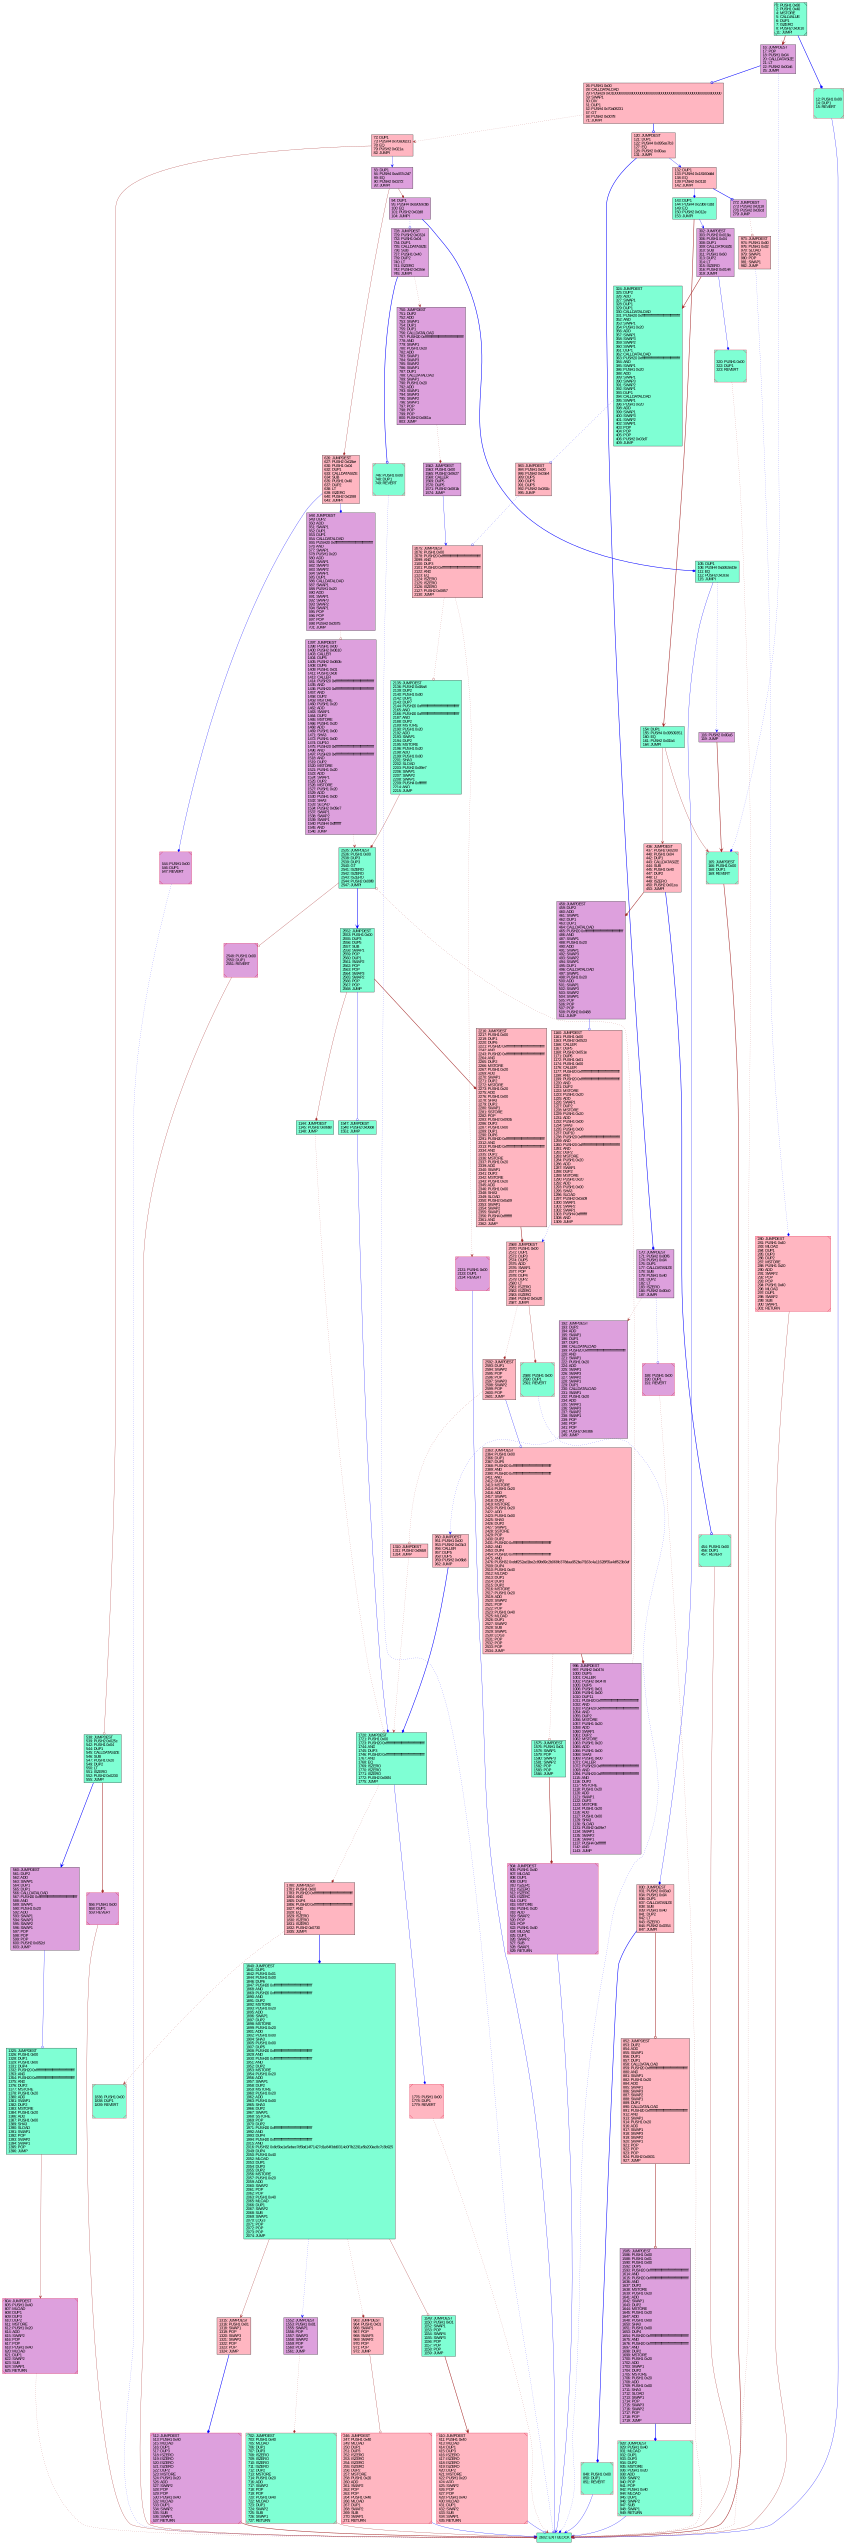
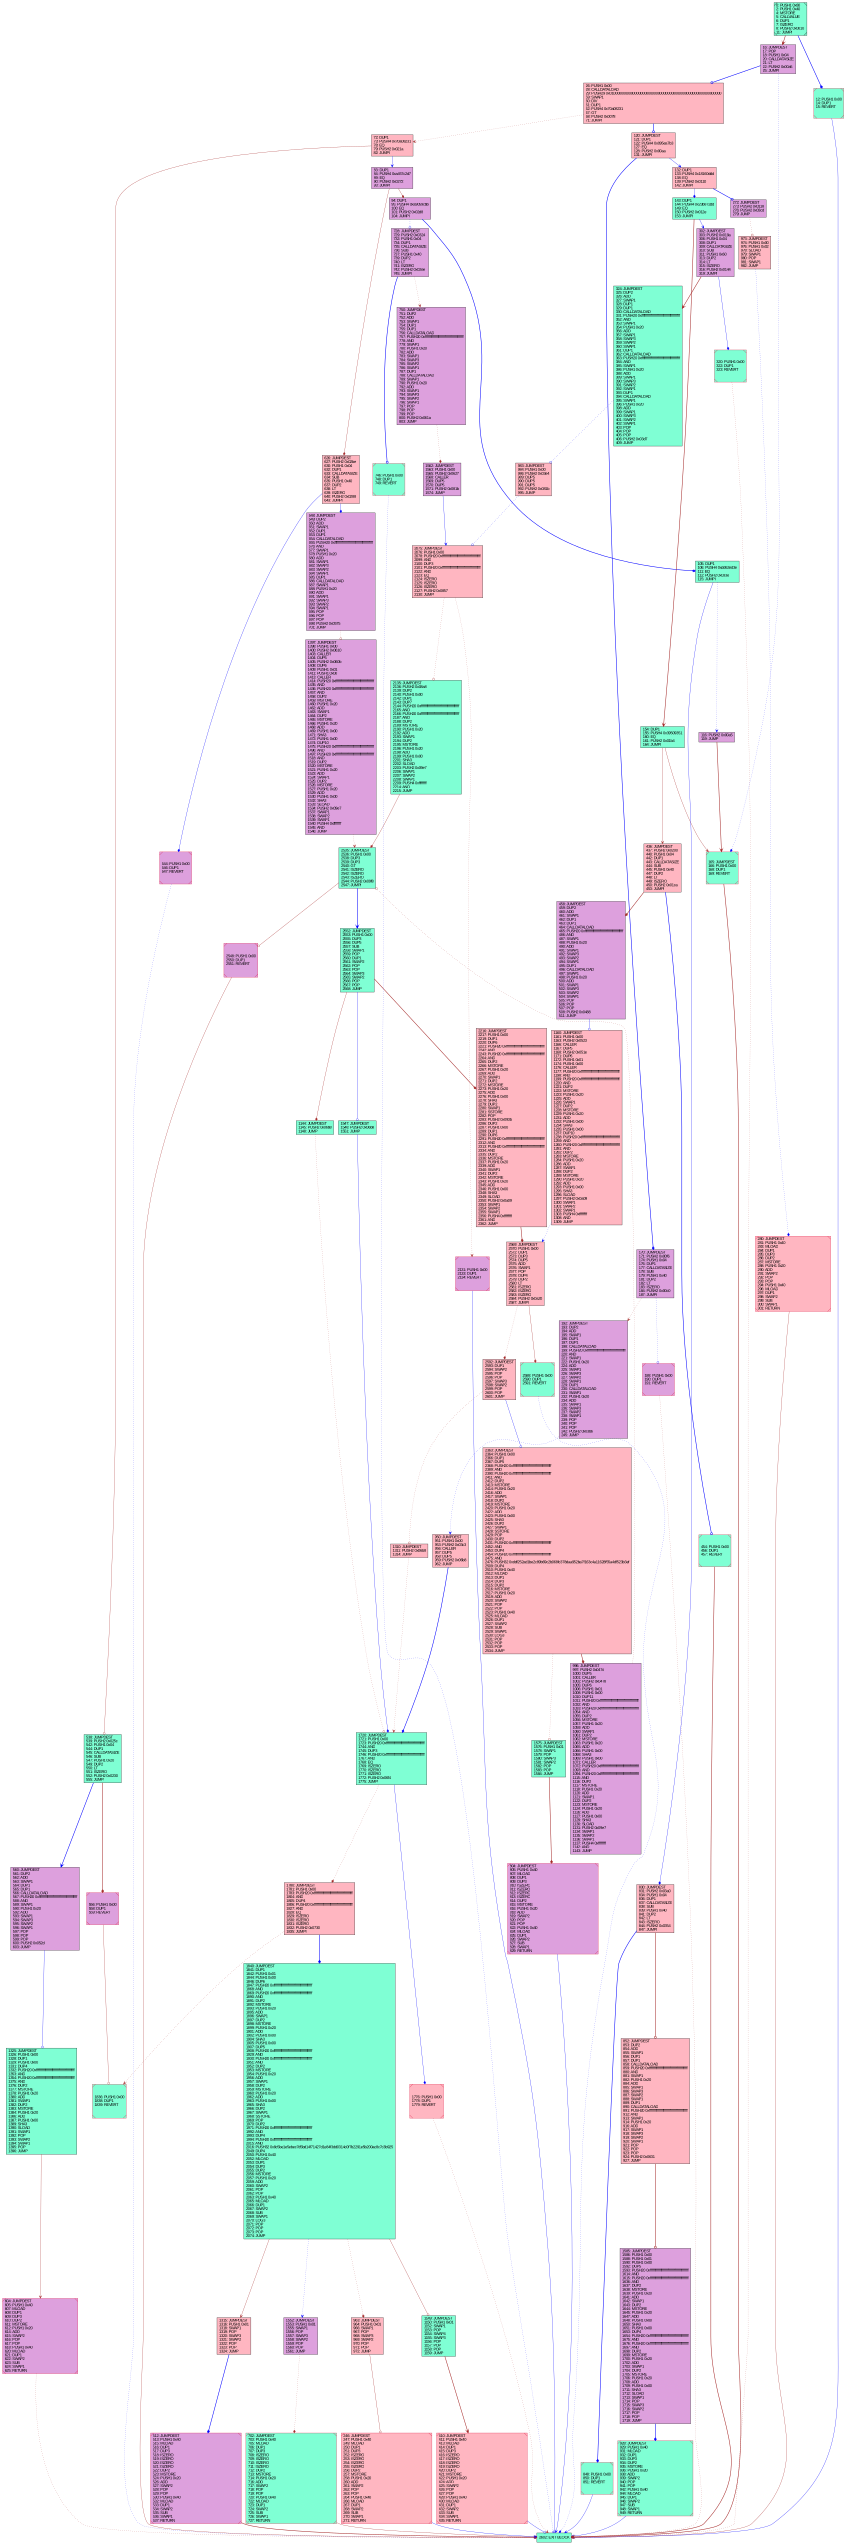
(711, 2116) -> (711, 2116)
(103, 2429) -> (106, 2003)
